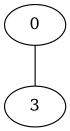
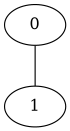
(35, 107) -> (35, 107)
